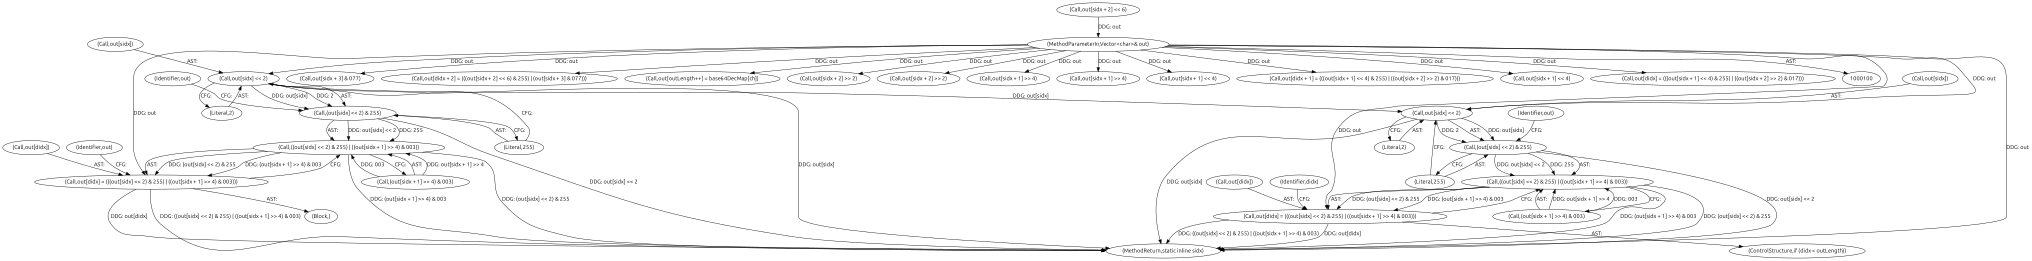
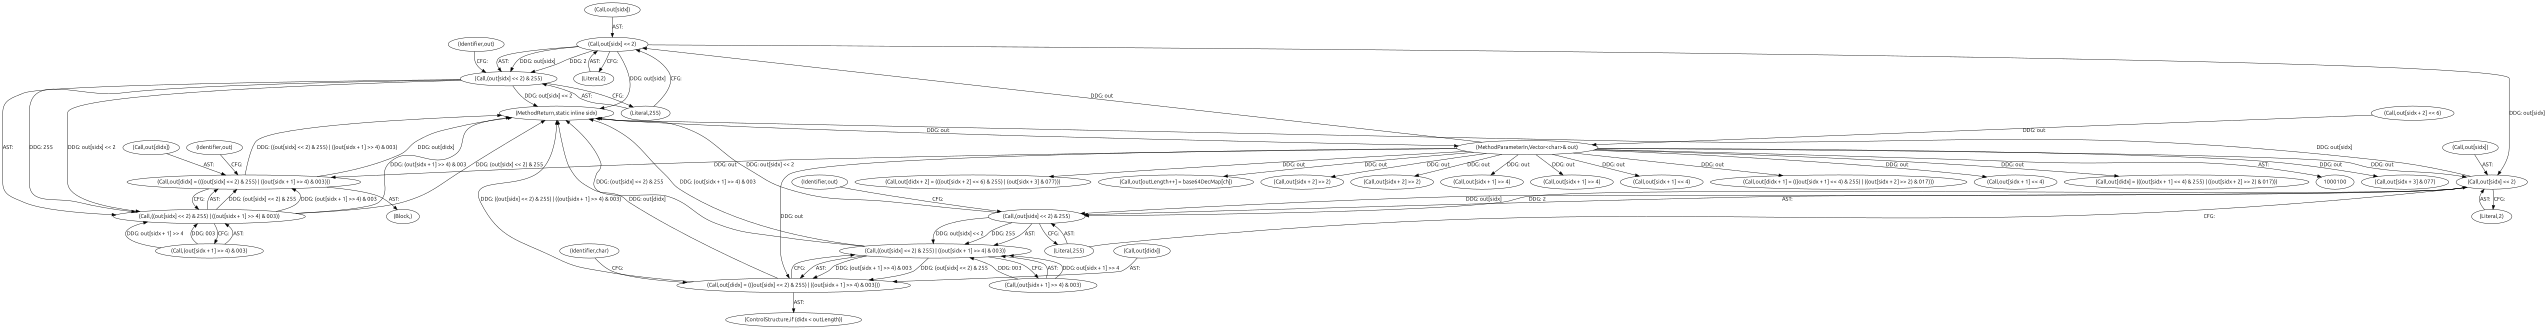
(2006, 114) -> (1025, 136)
(1299, 182) -> (589, 251)
